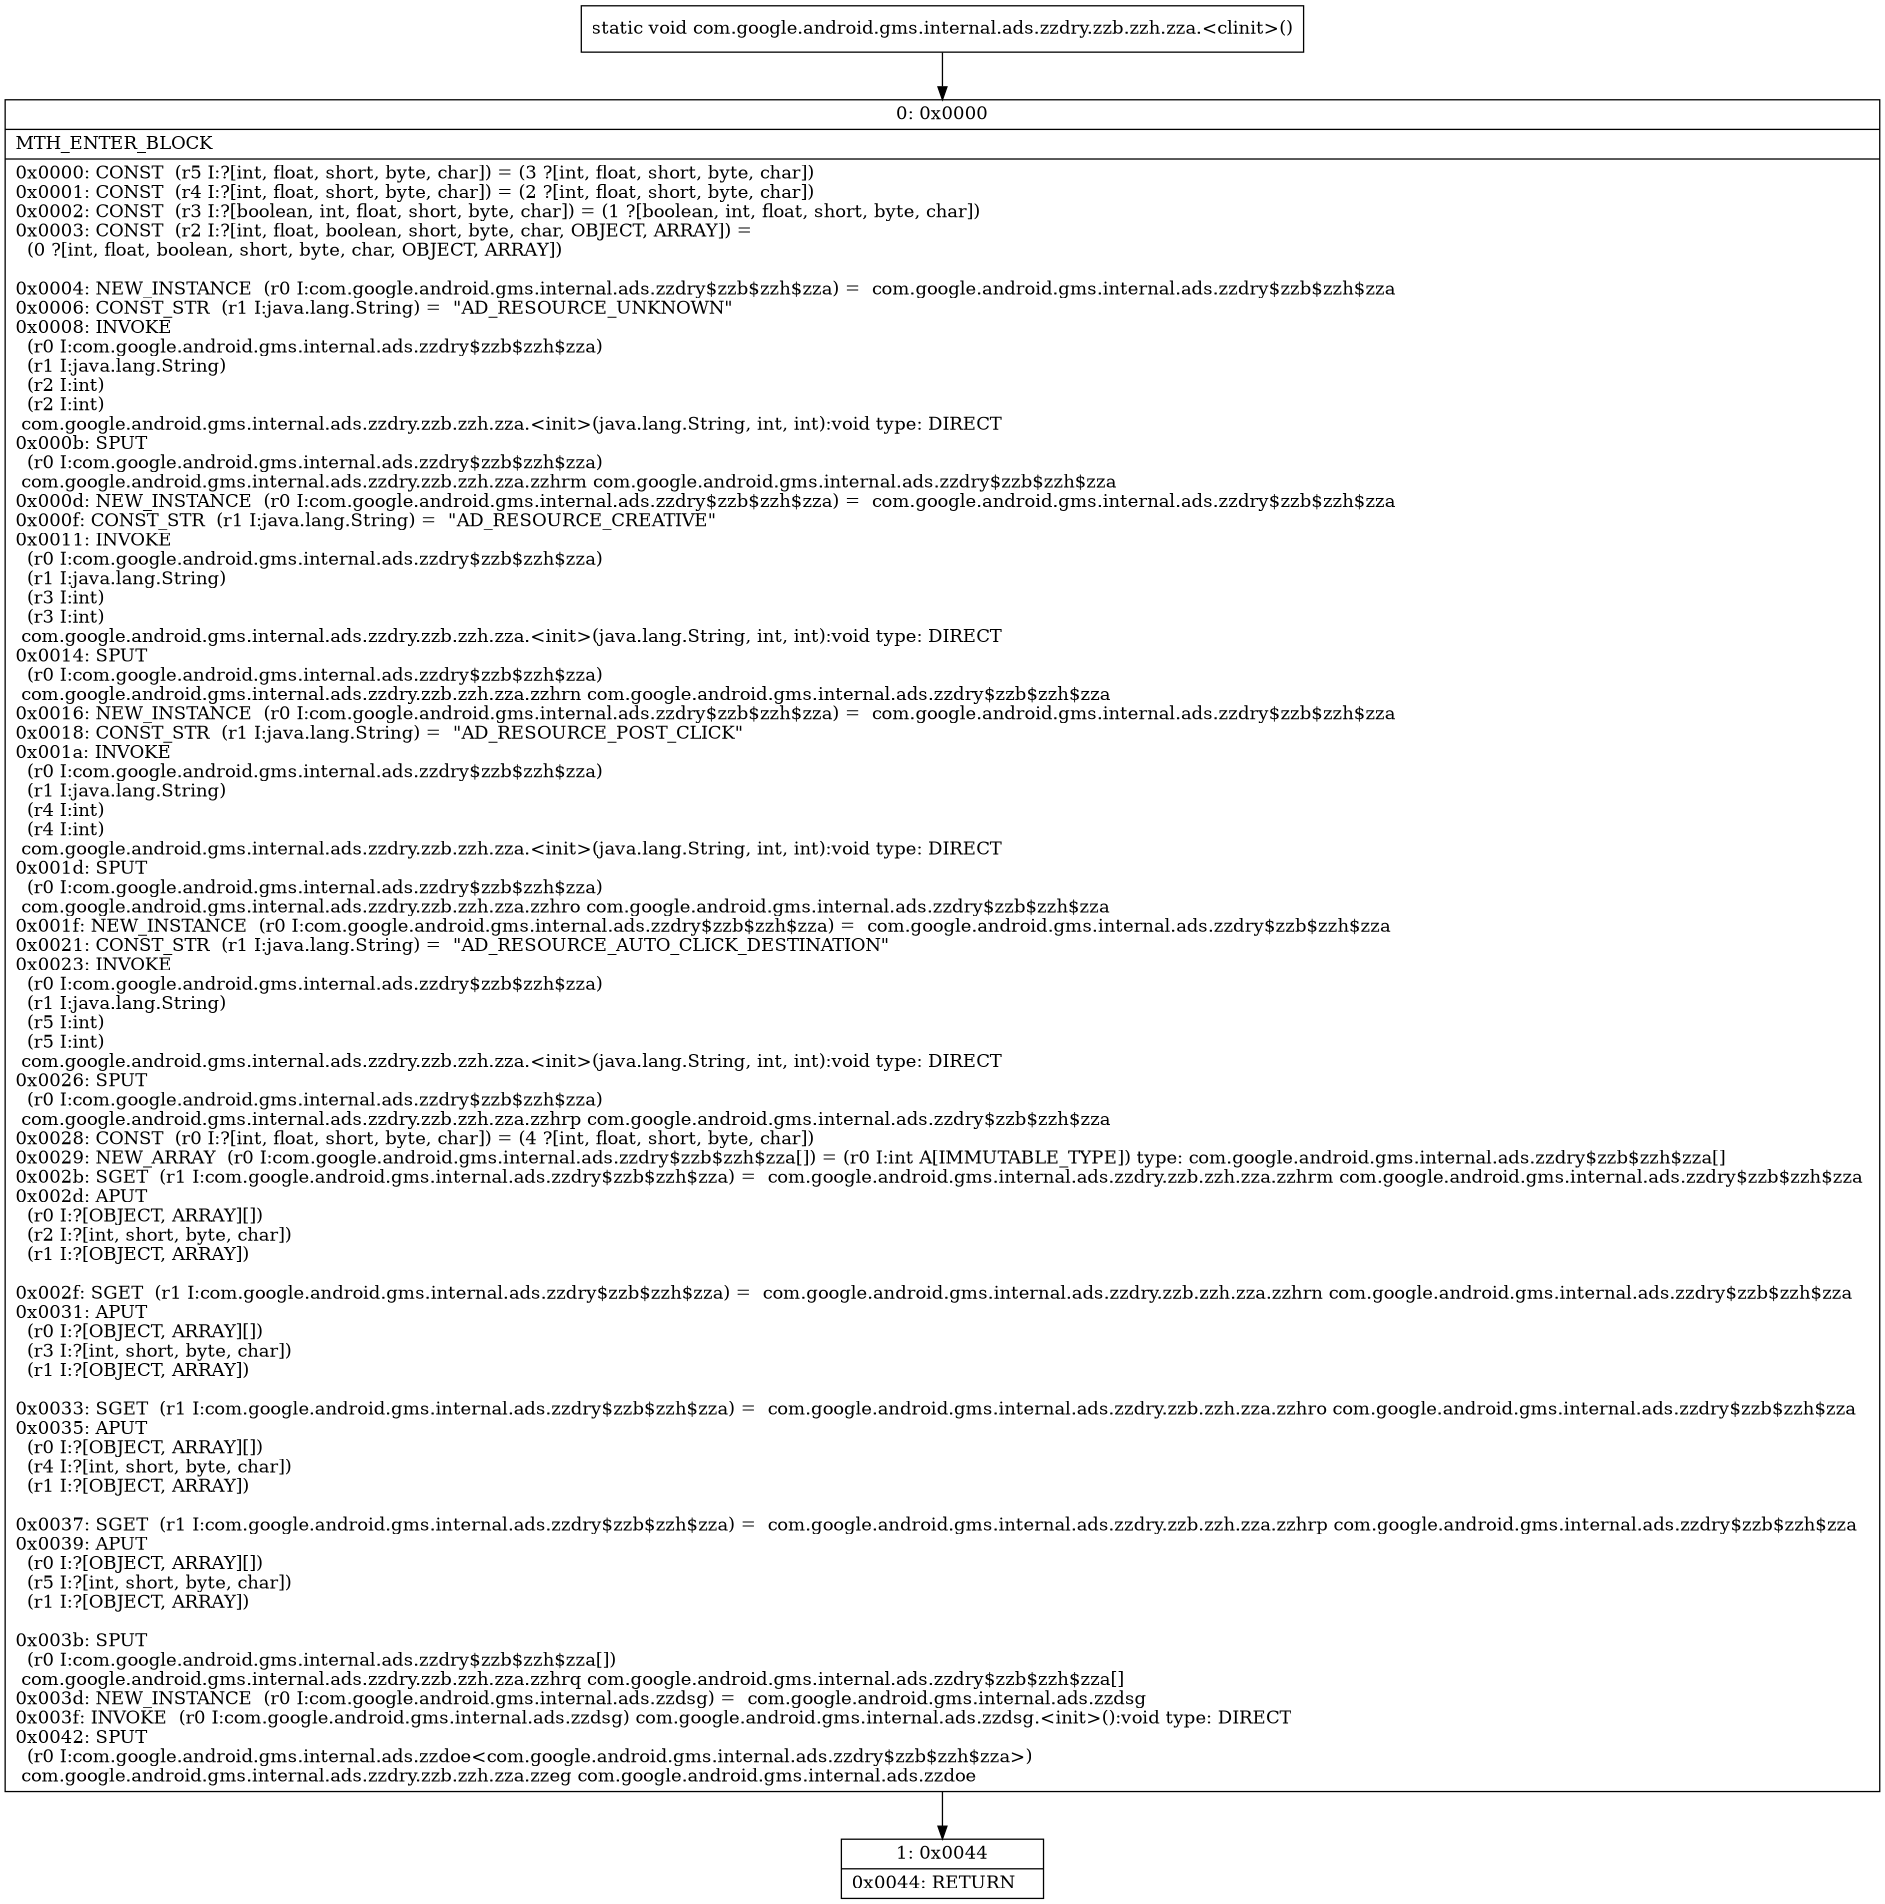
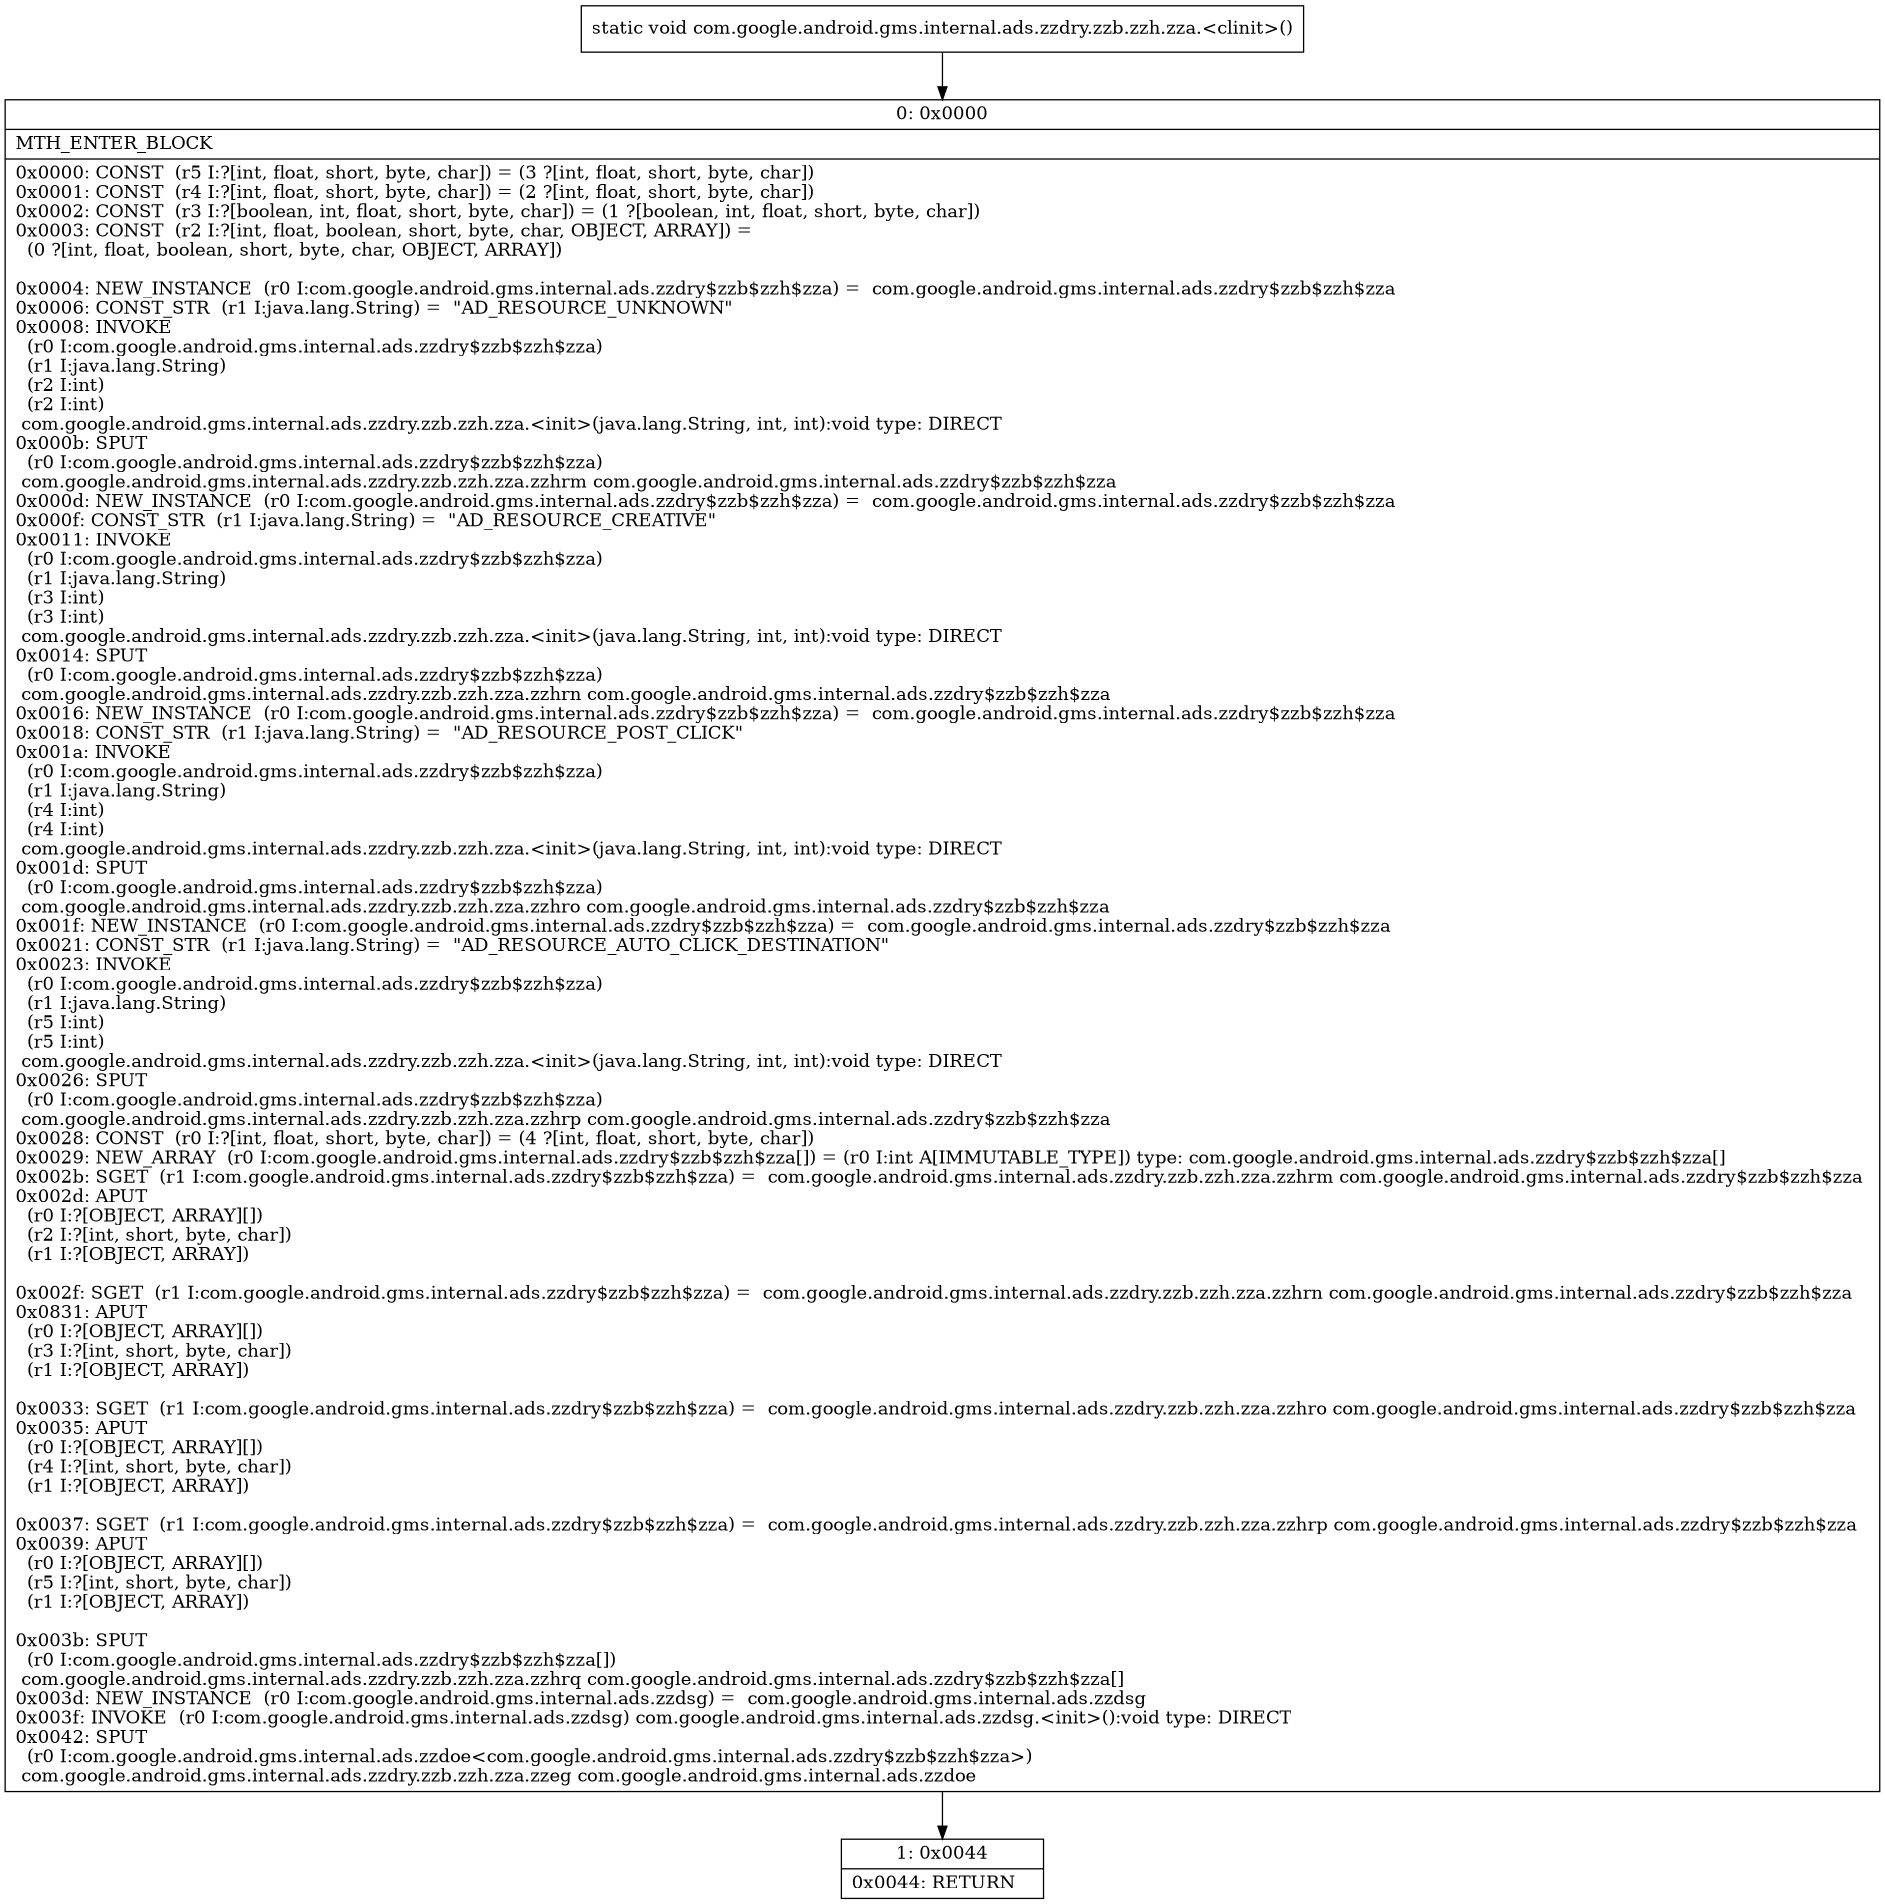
(88, 1313) -> (88, 1313)
